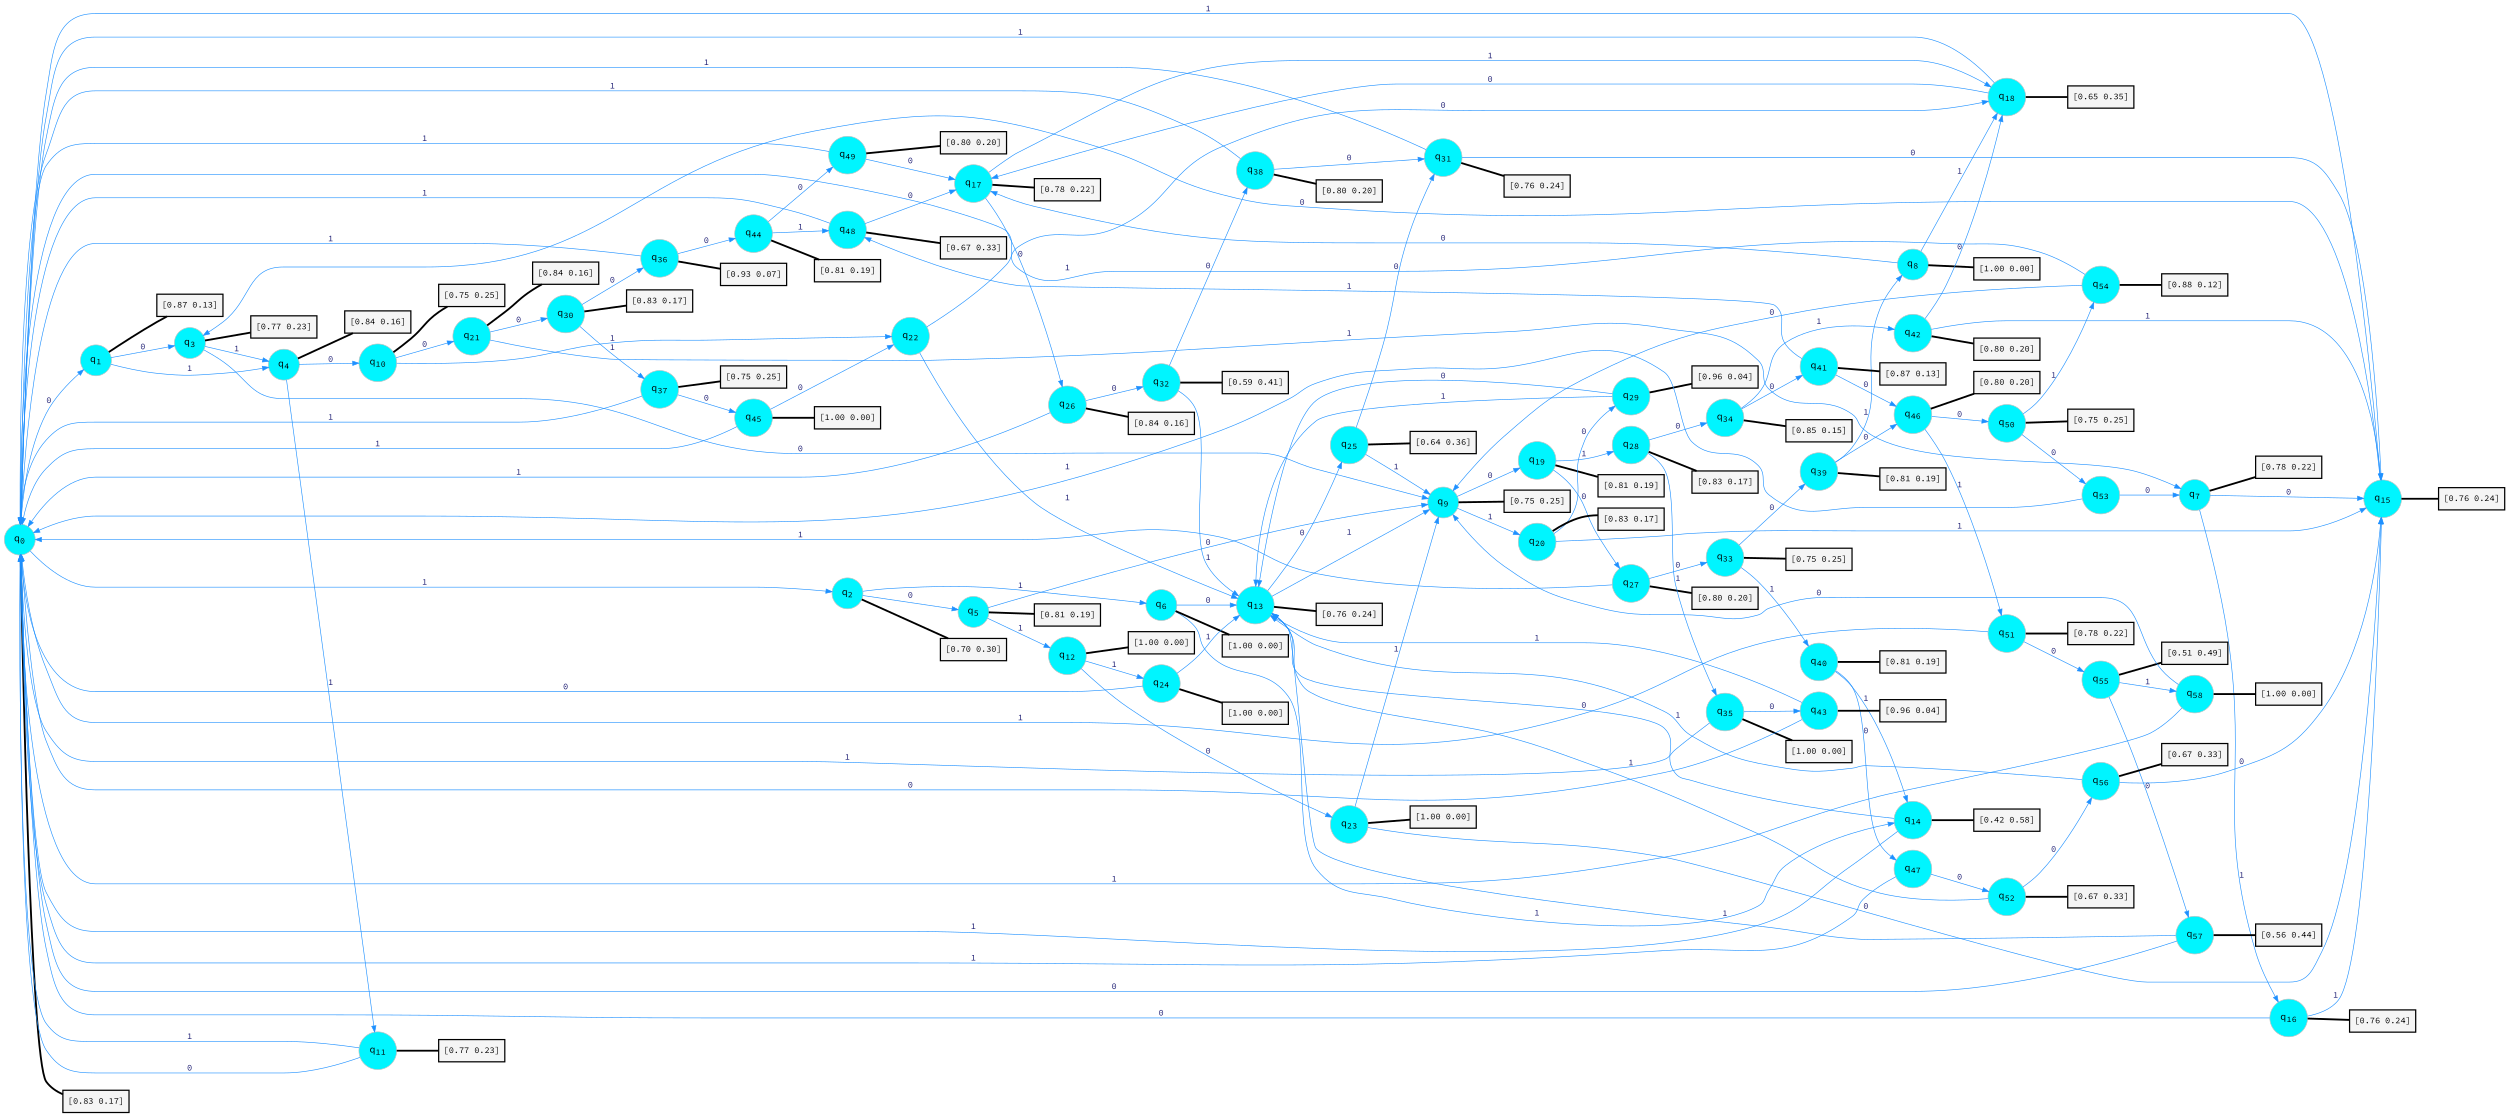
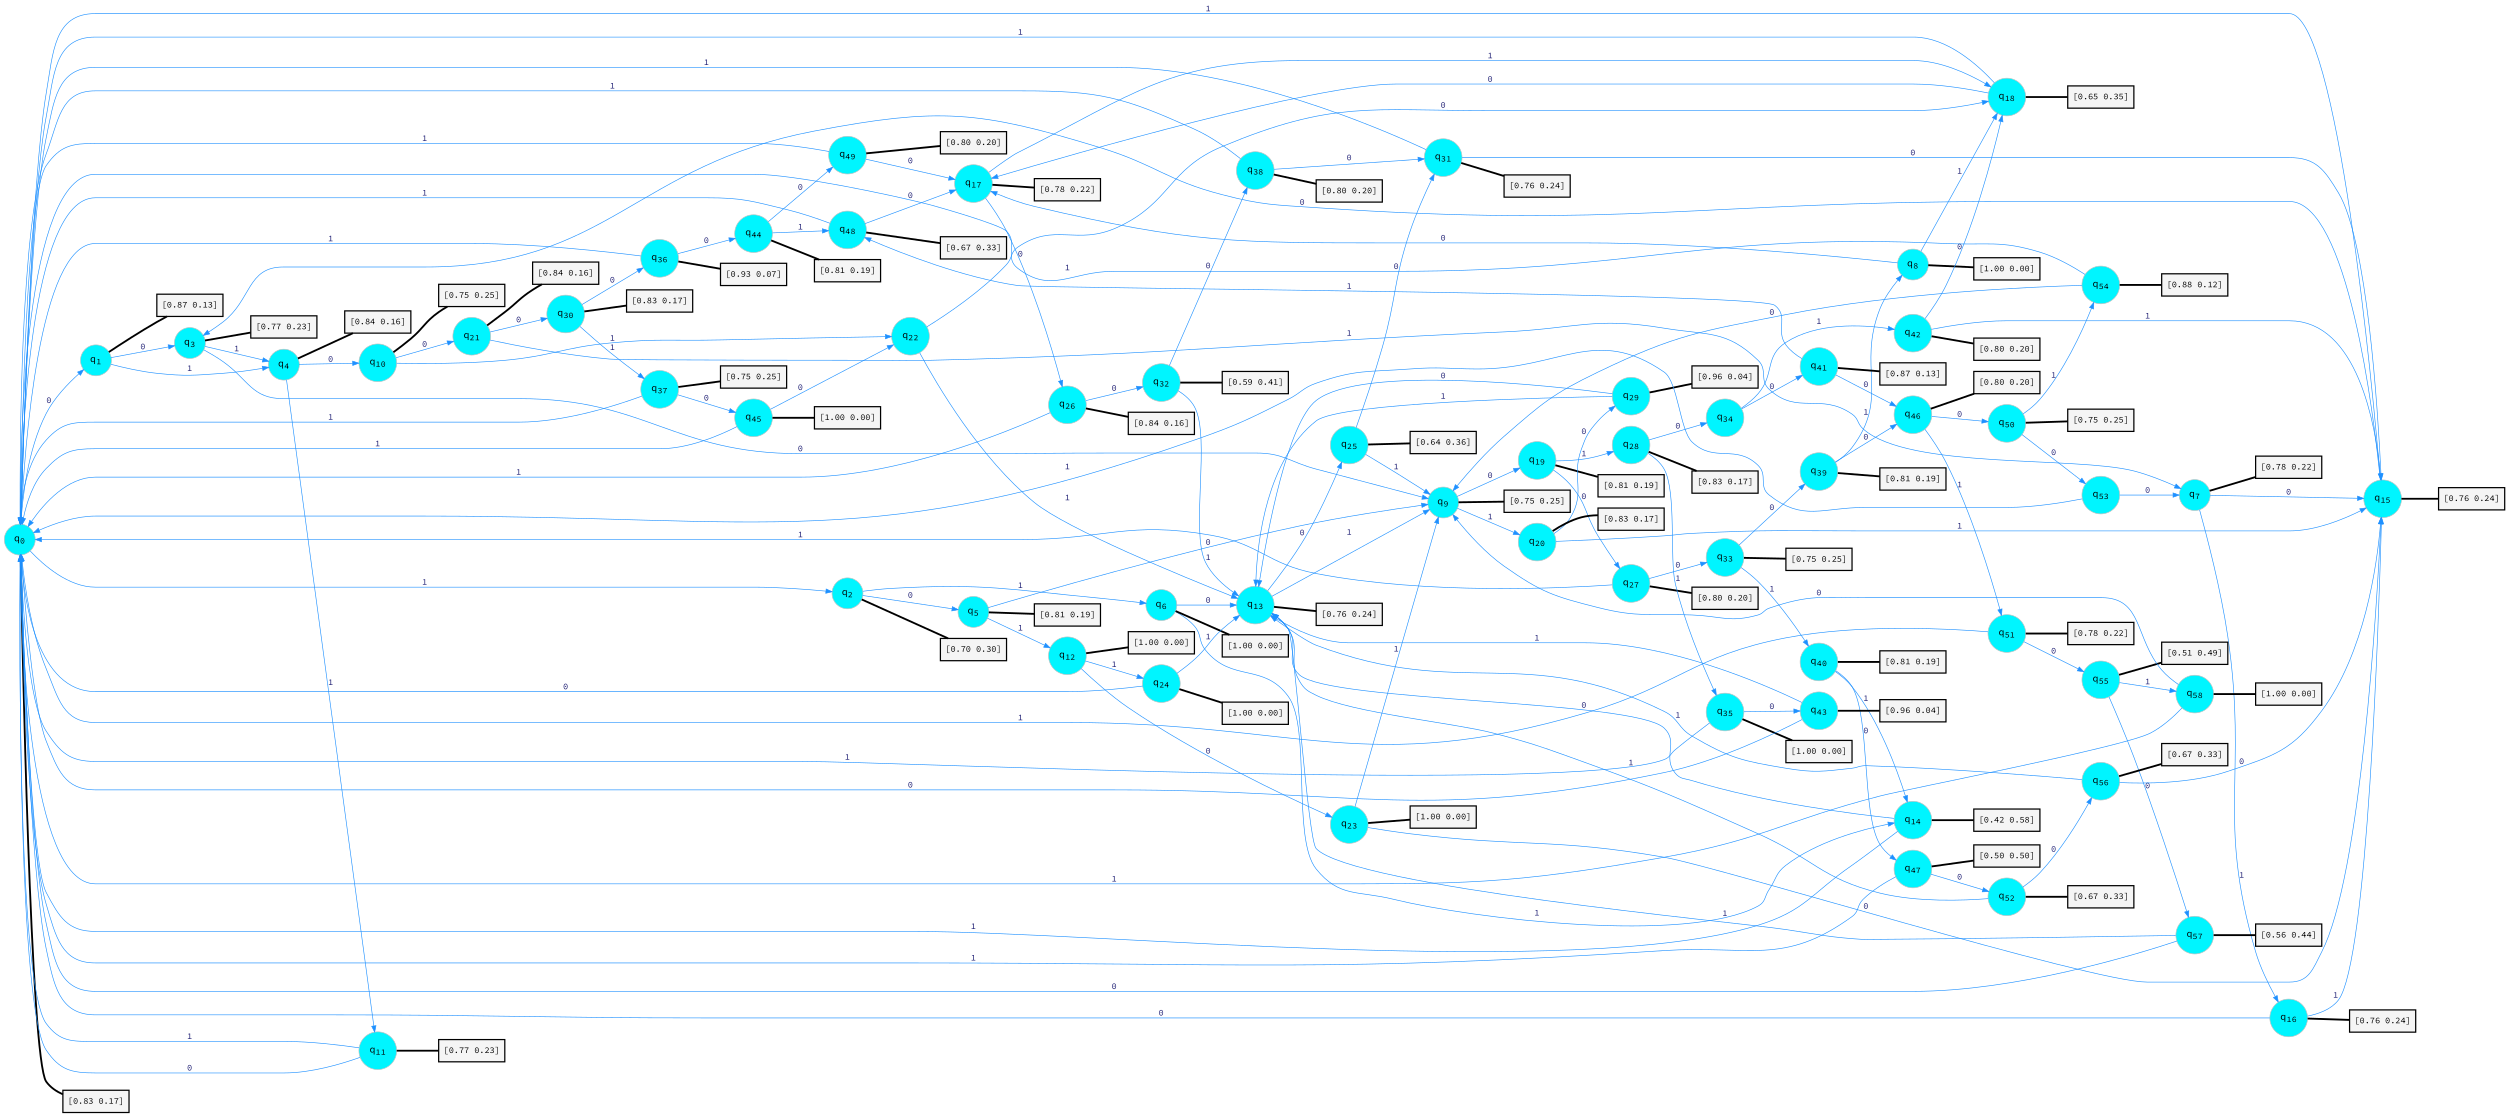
(1819, 431) -> none
none -> (2007, 856)
